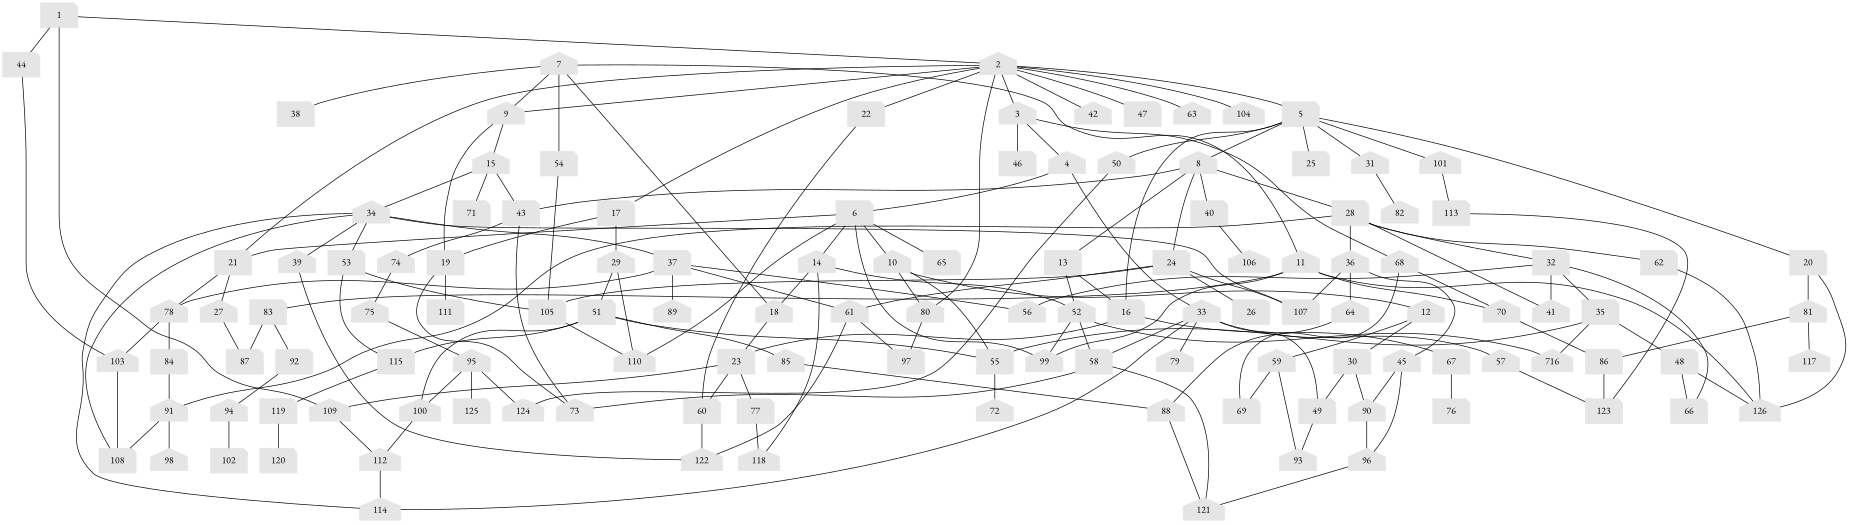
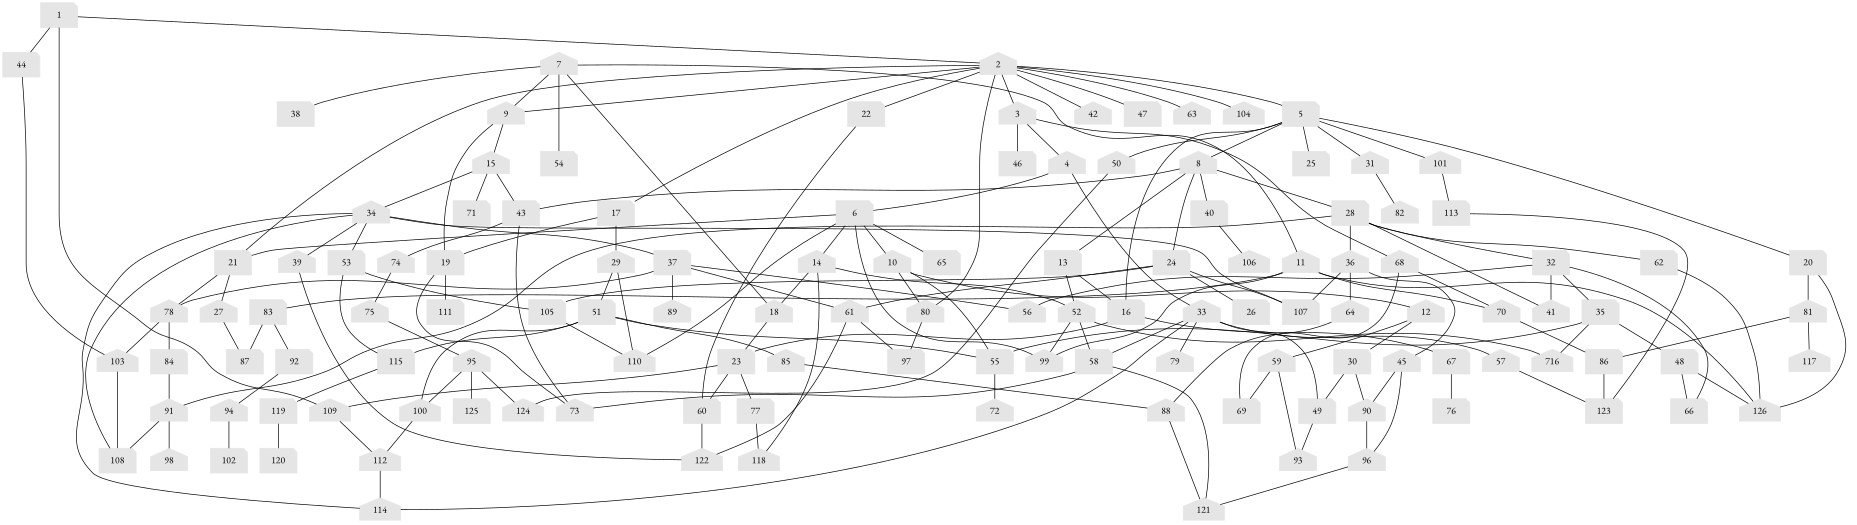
(553, 241) -> none
